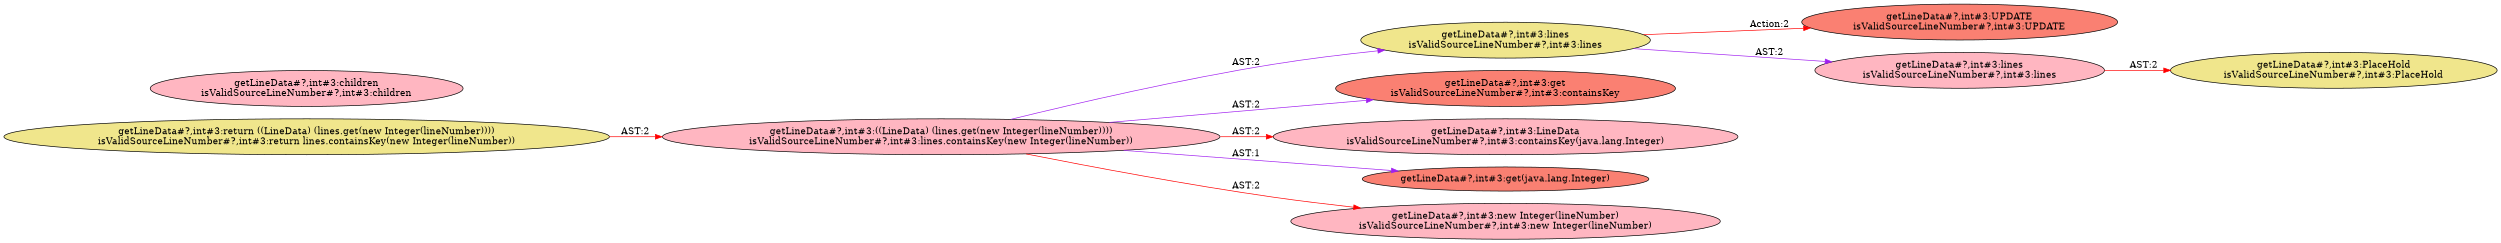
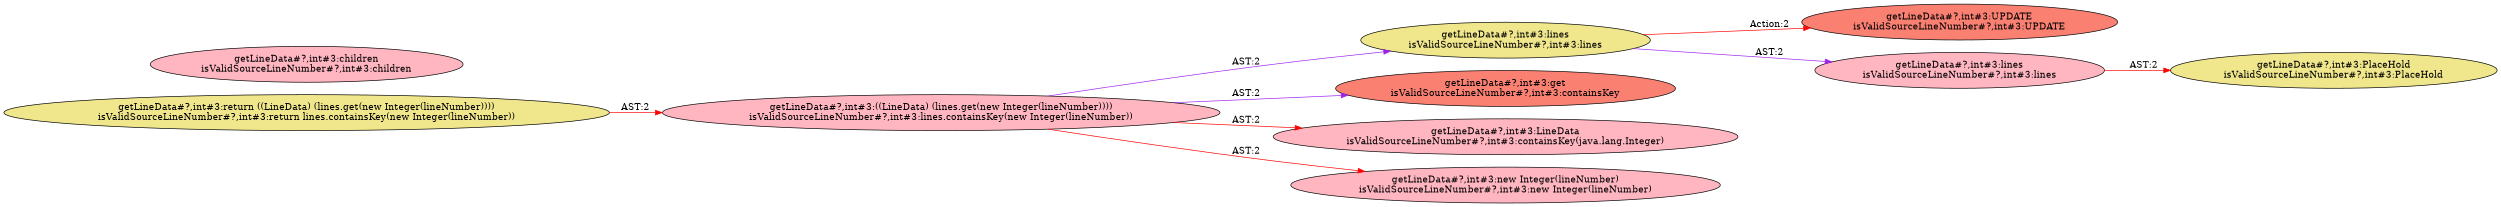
(1506, 179) -> none
